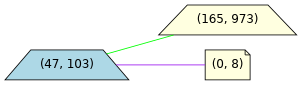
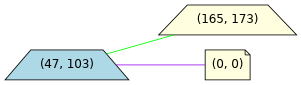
(228, 20) -> (228, 20)
(228, 65) -> (228, 65)
